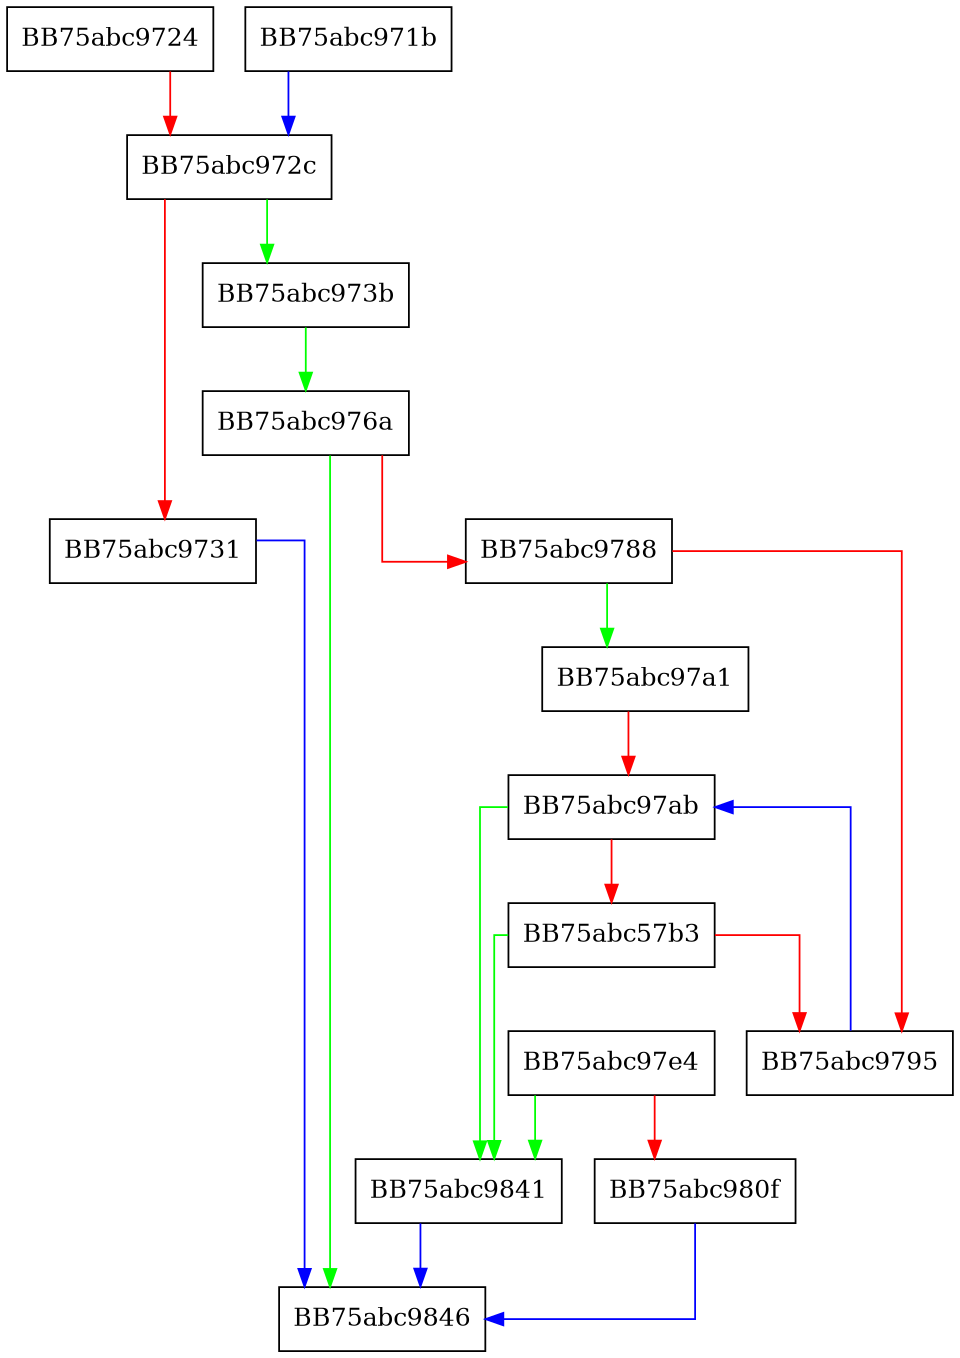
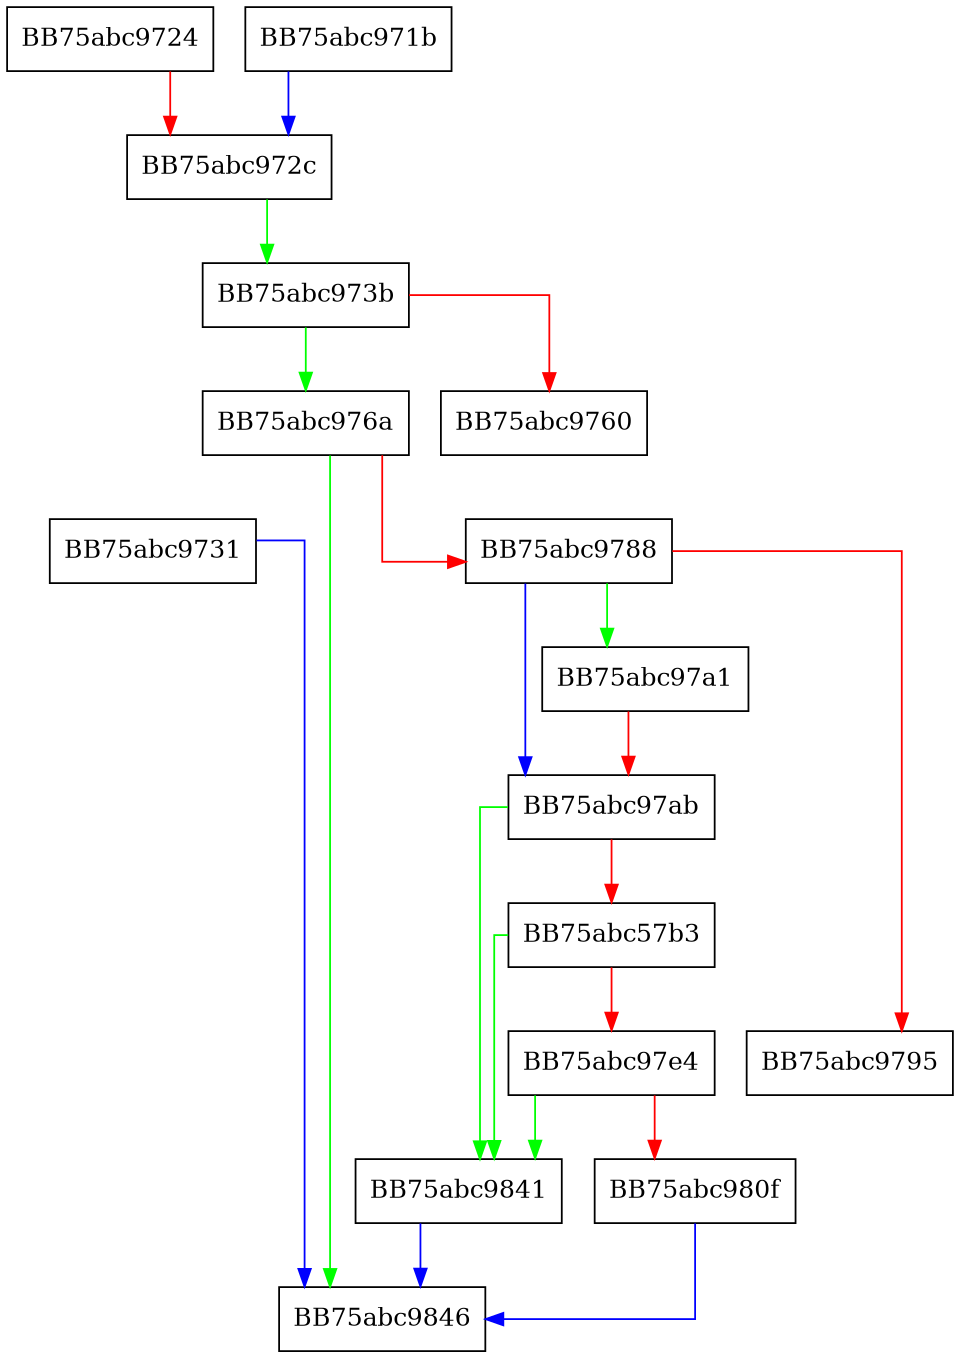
(165, 350) -> none
none -> (544, 423)
(851, 860) -> (525, 670)
(796, 935) -> (612, 990)
